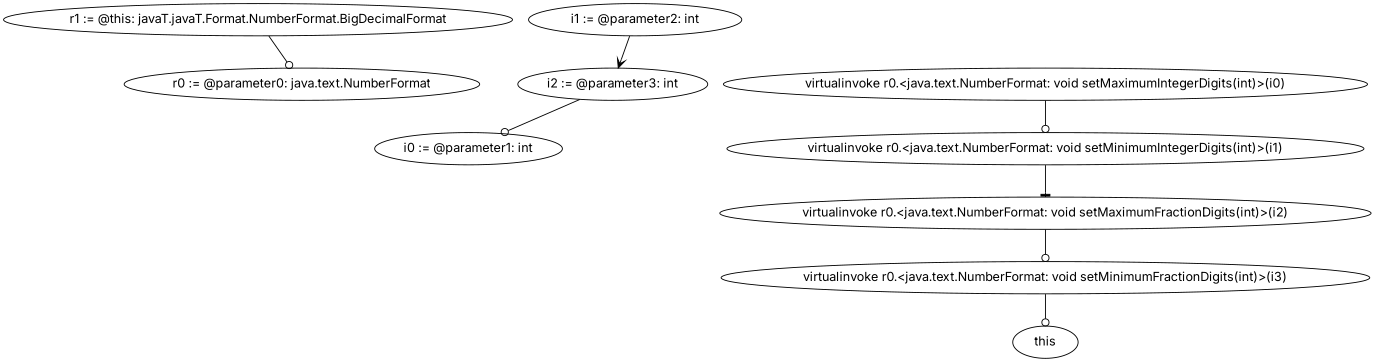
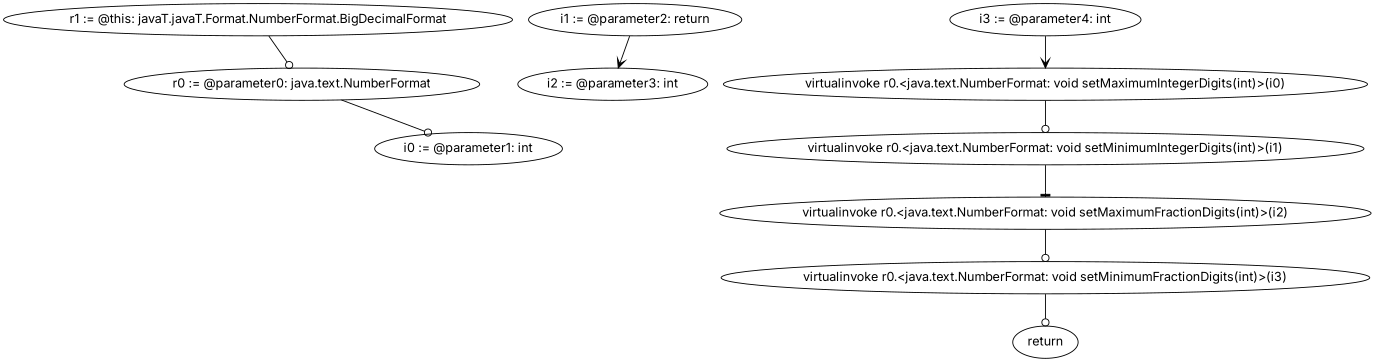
(635, 20) -> (635, 20)
none -> (1045, 20)
(544, 115) -> (383, 116)
(1045, 342) -> (1045, 342)
